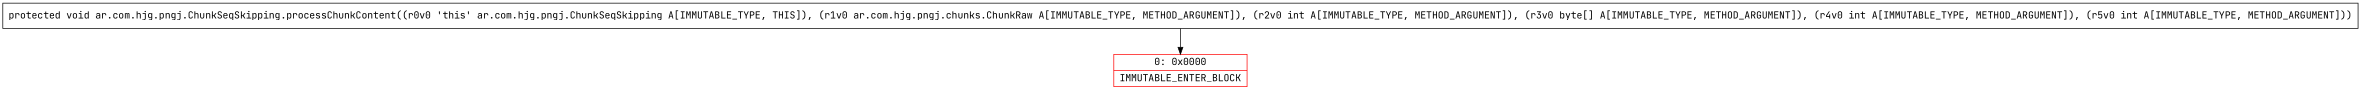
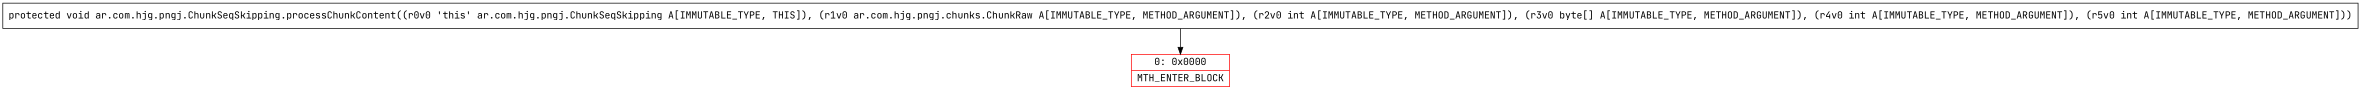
(1180, 78) -> (1180, 78)
